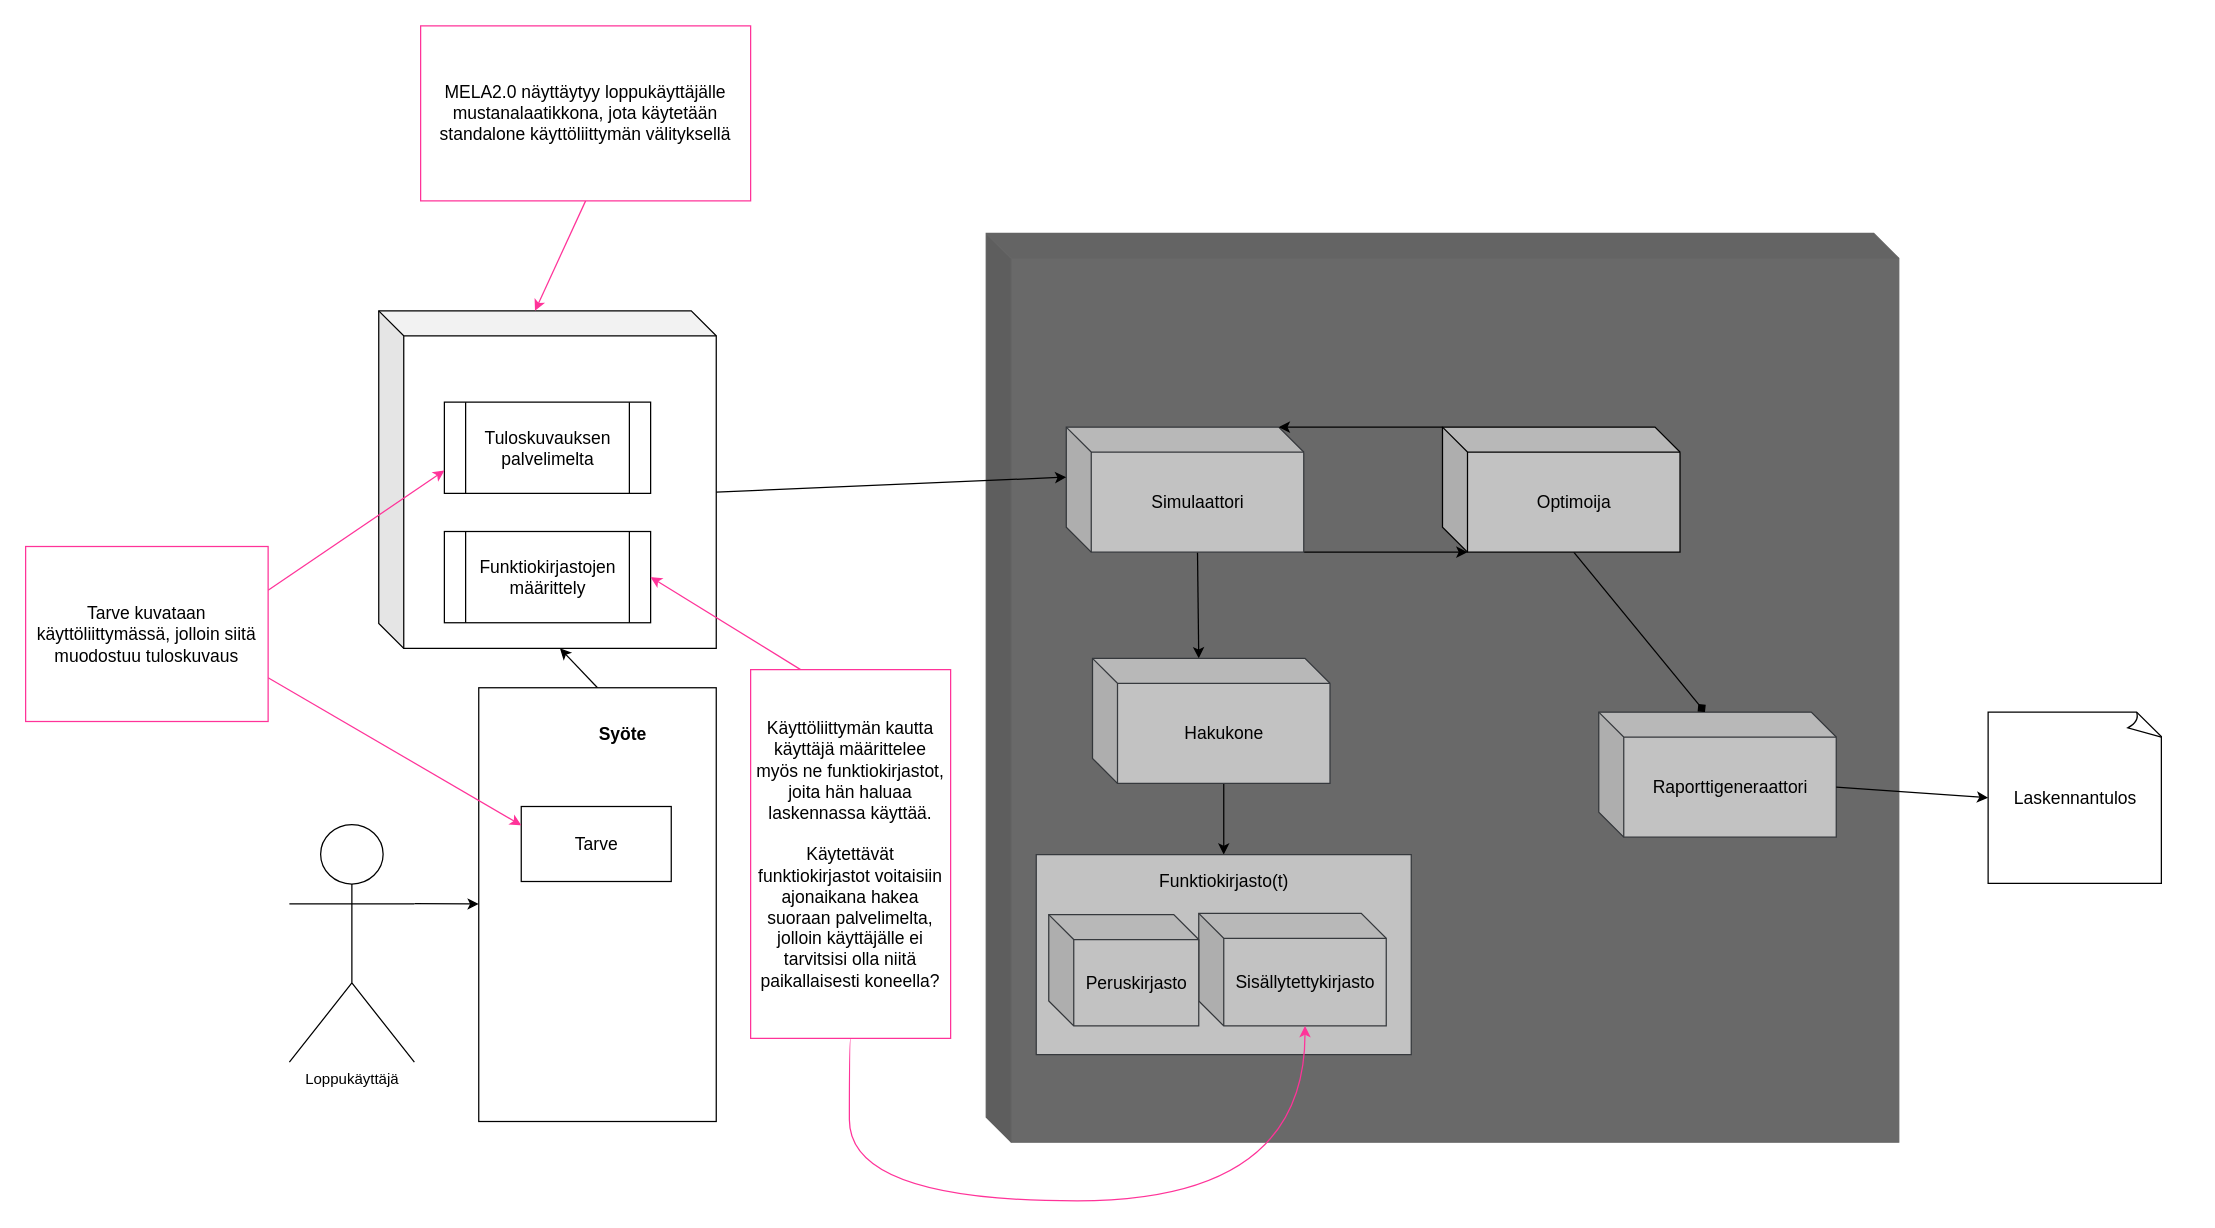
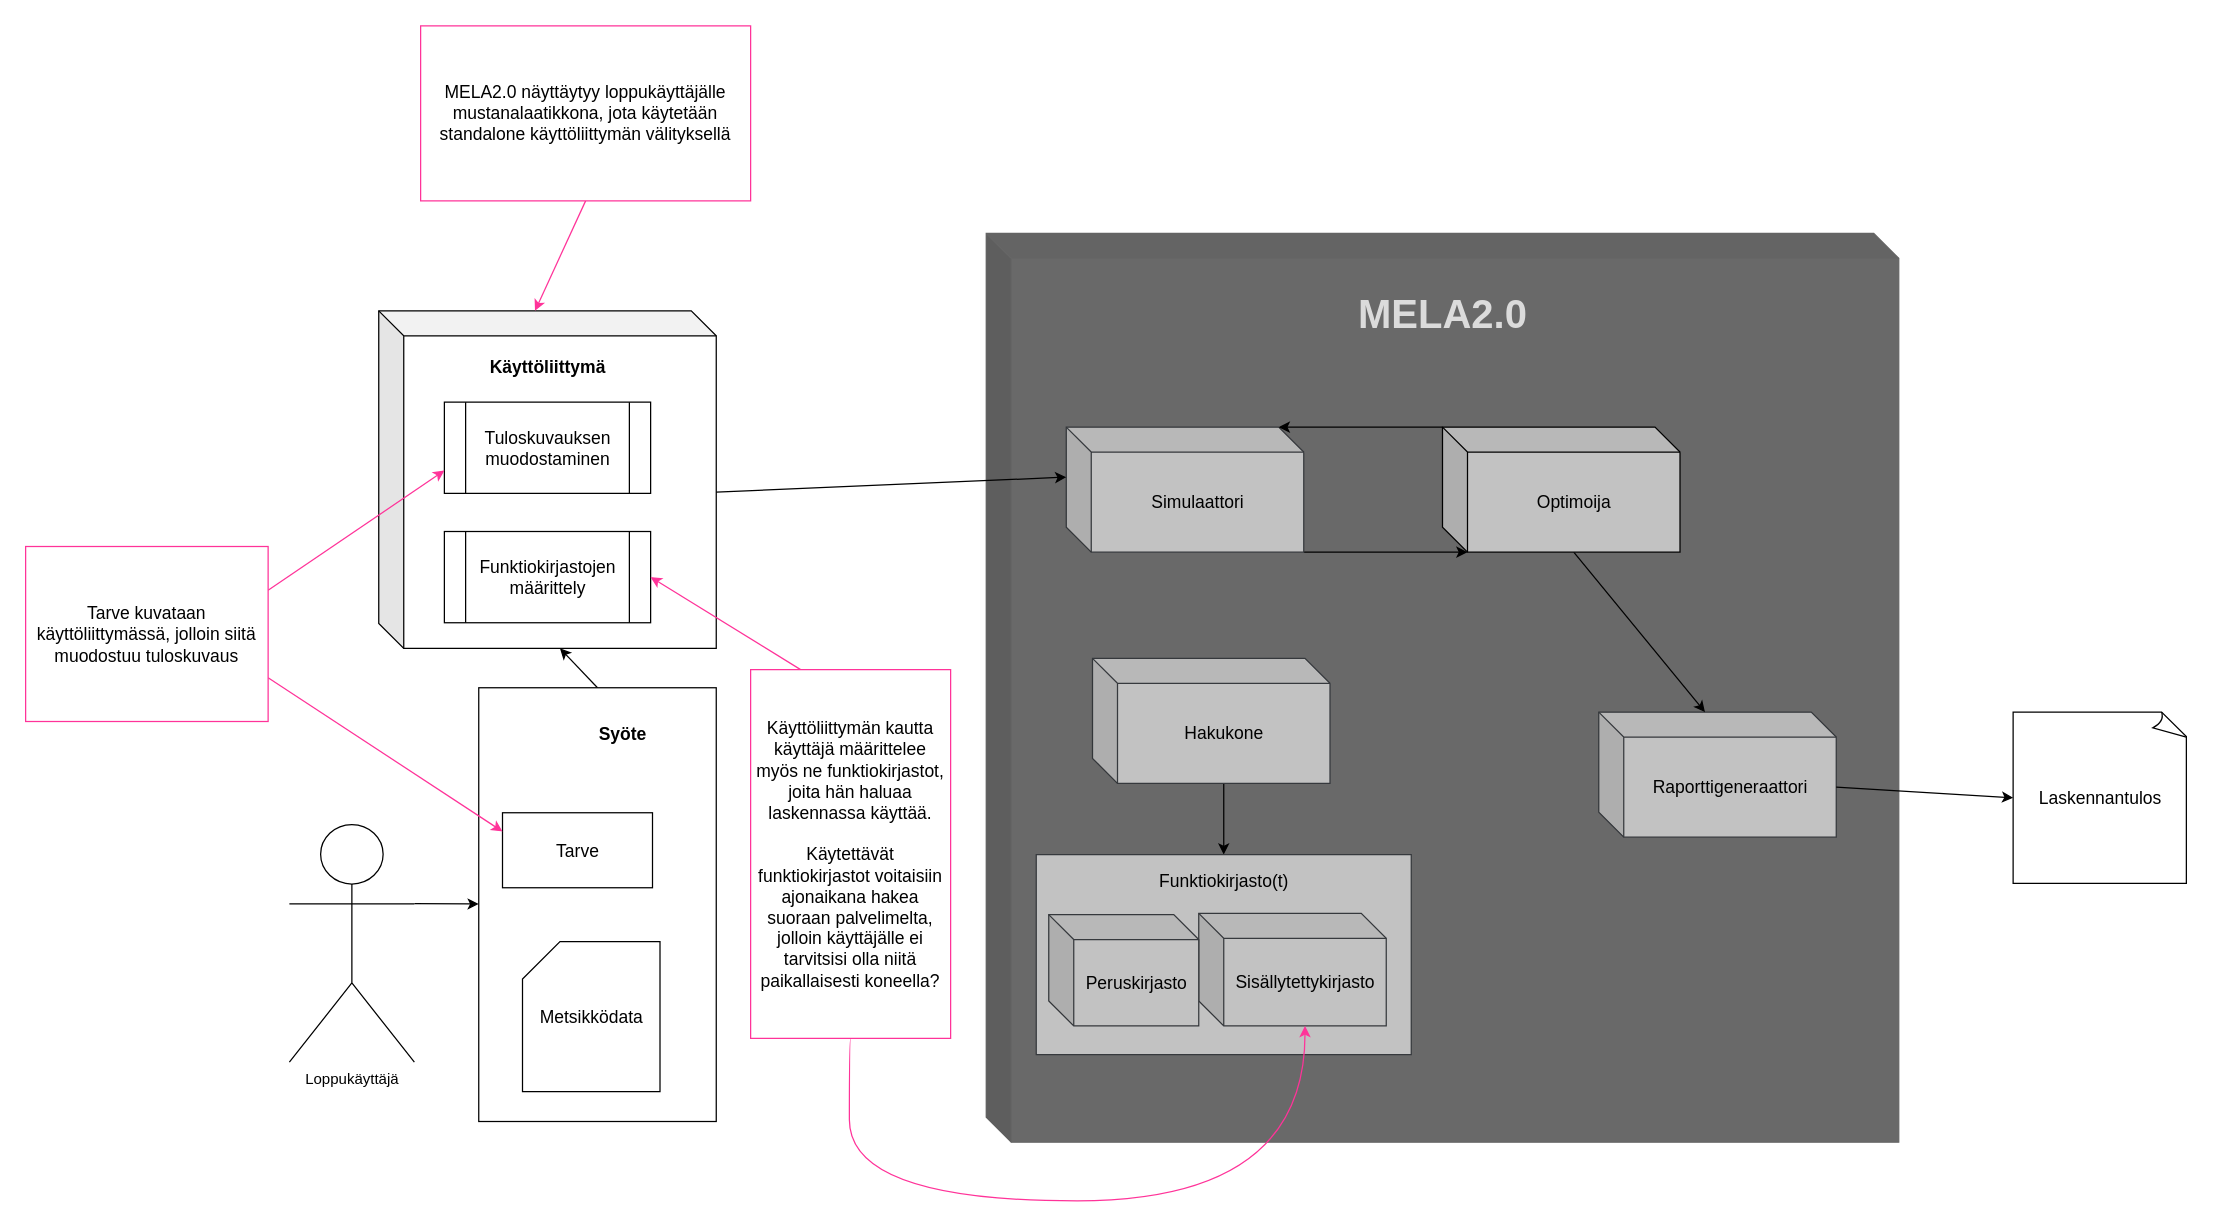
none -> (1443, 314)
none -> (548, 367)
(548, 448) -> (548, 448)
(1198, 601) -> none
(1698, 704) -> (1699, 704)
(2076, 798) -> (2101, 798)
(596, 844) -> (578, 850)
none -> (591, 1016)
